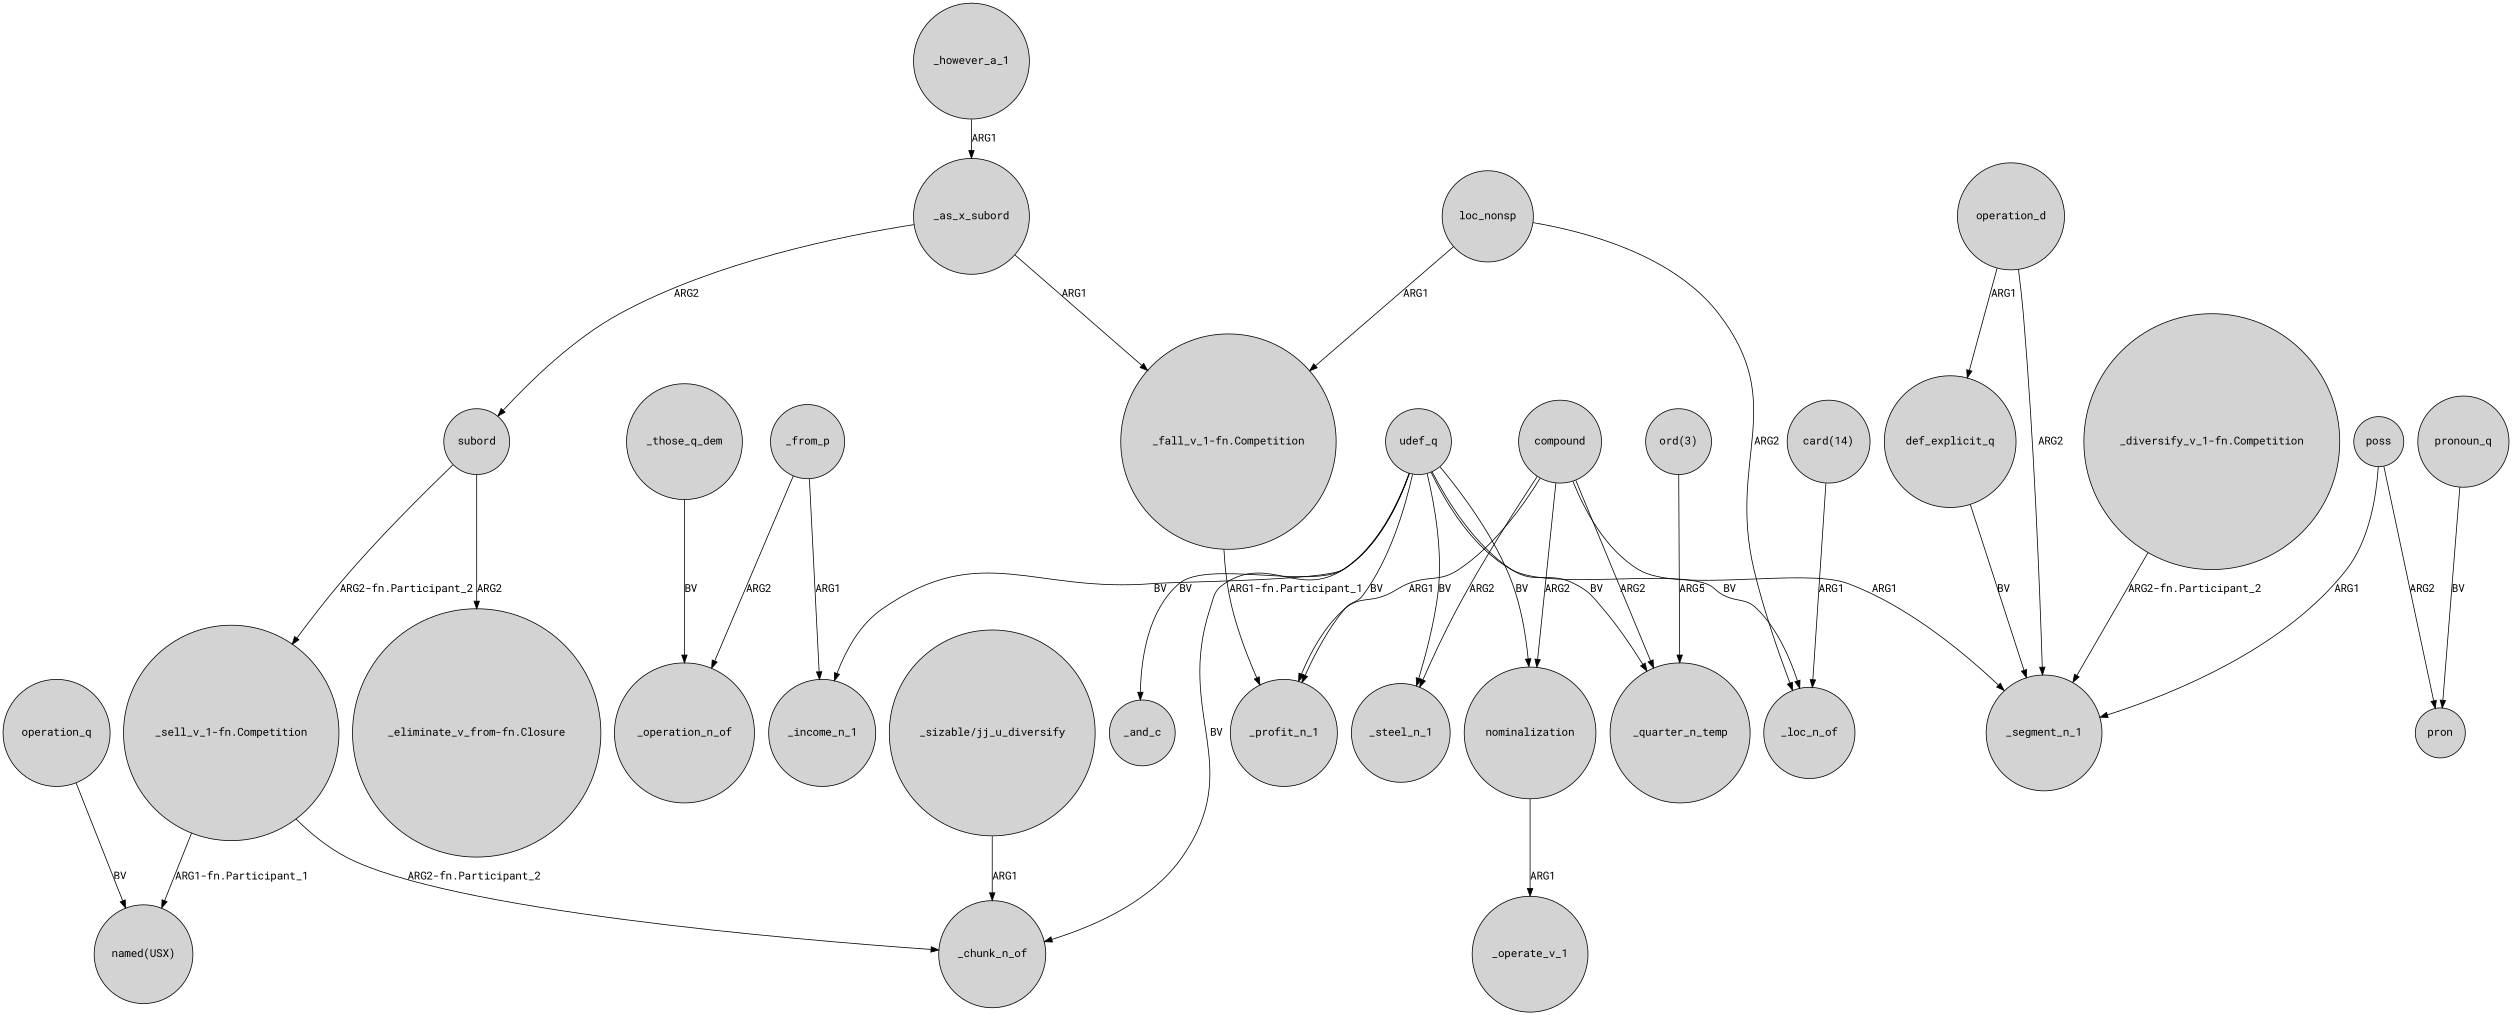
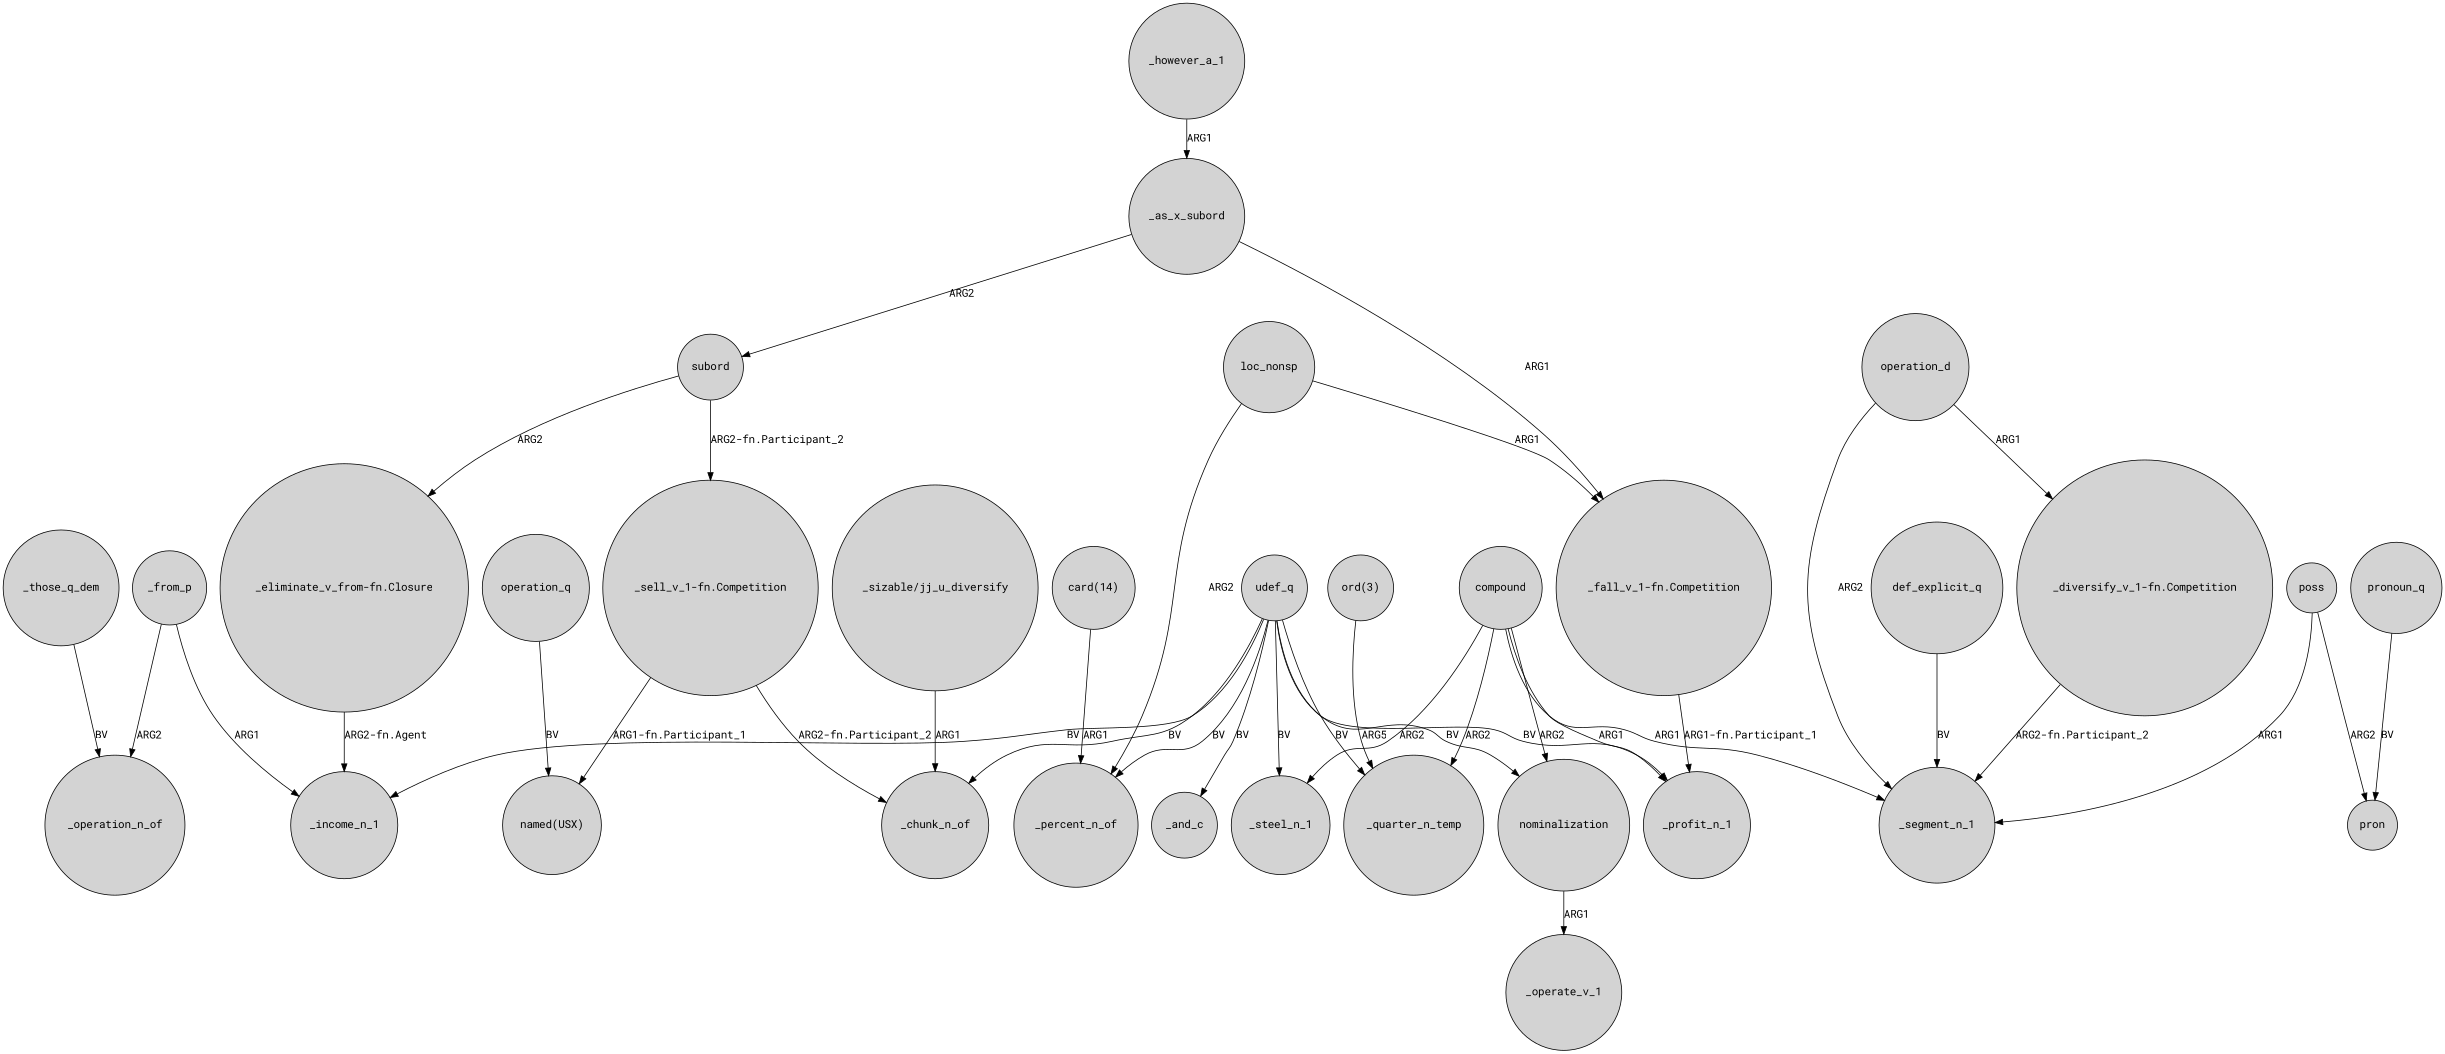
(1983, 319) -> (2000, 449)
(1809, 733) -> (1076, 825)
none -> (344, 738)
